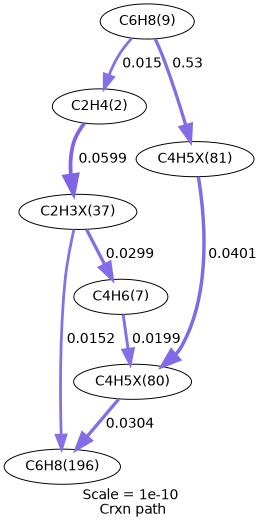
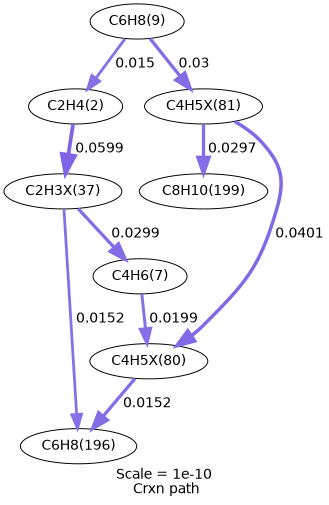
(186, 64) -> (192, 64)
none -> (204, 191)
(128, 424) -> (145, 404)
